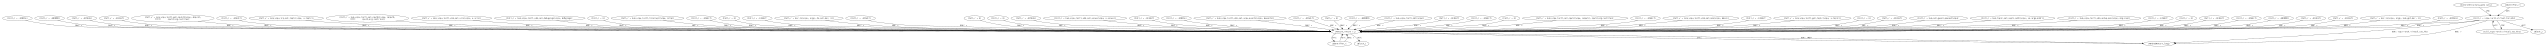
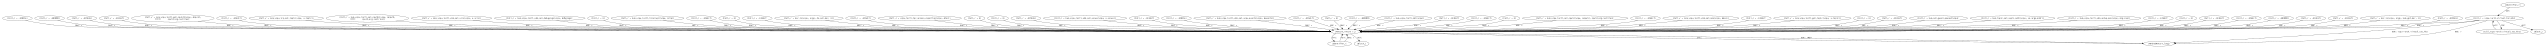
(2476, 5) -> none
none -> (920, 18)
